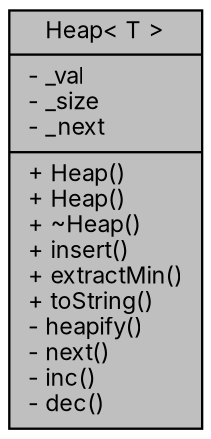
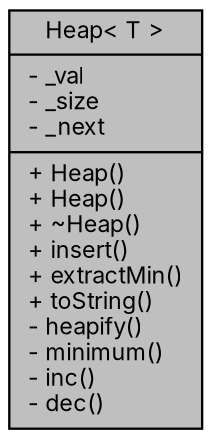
(70, 353) -> (96, 353)
